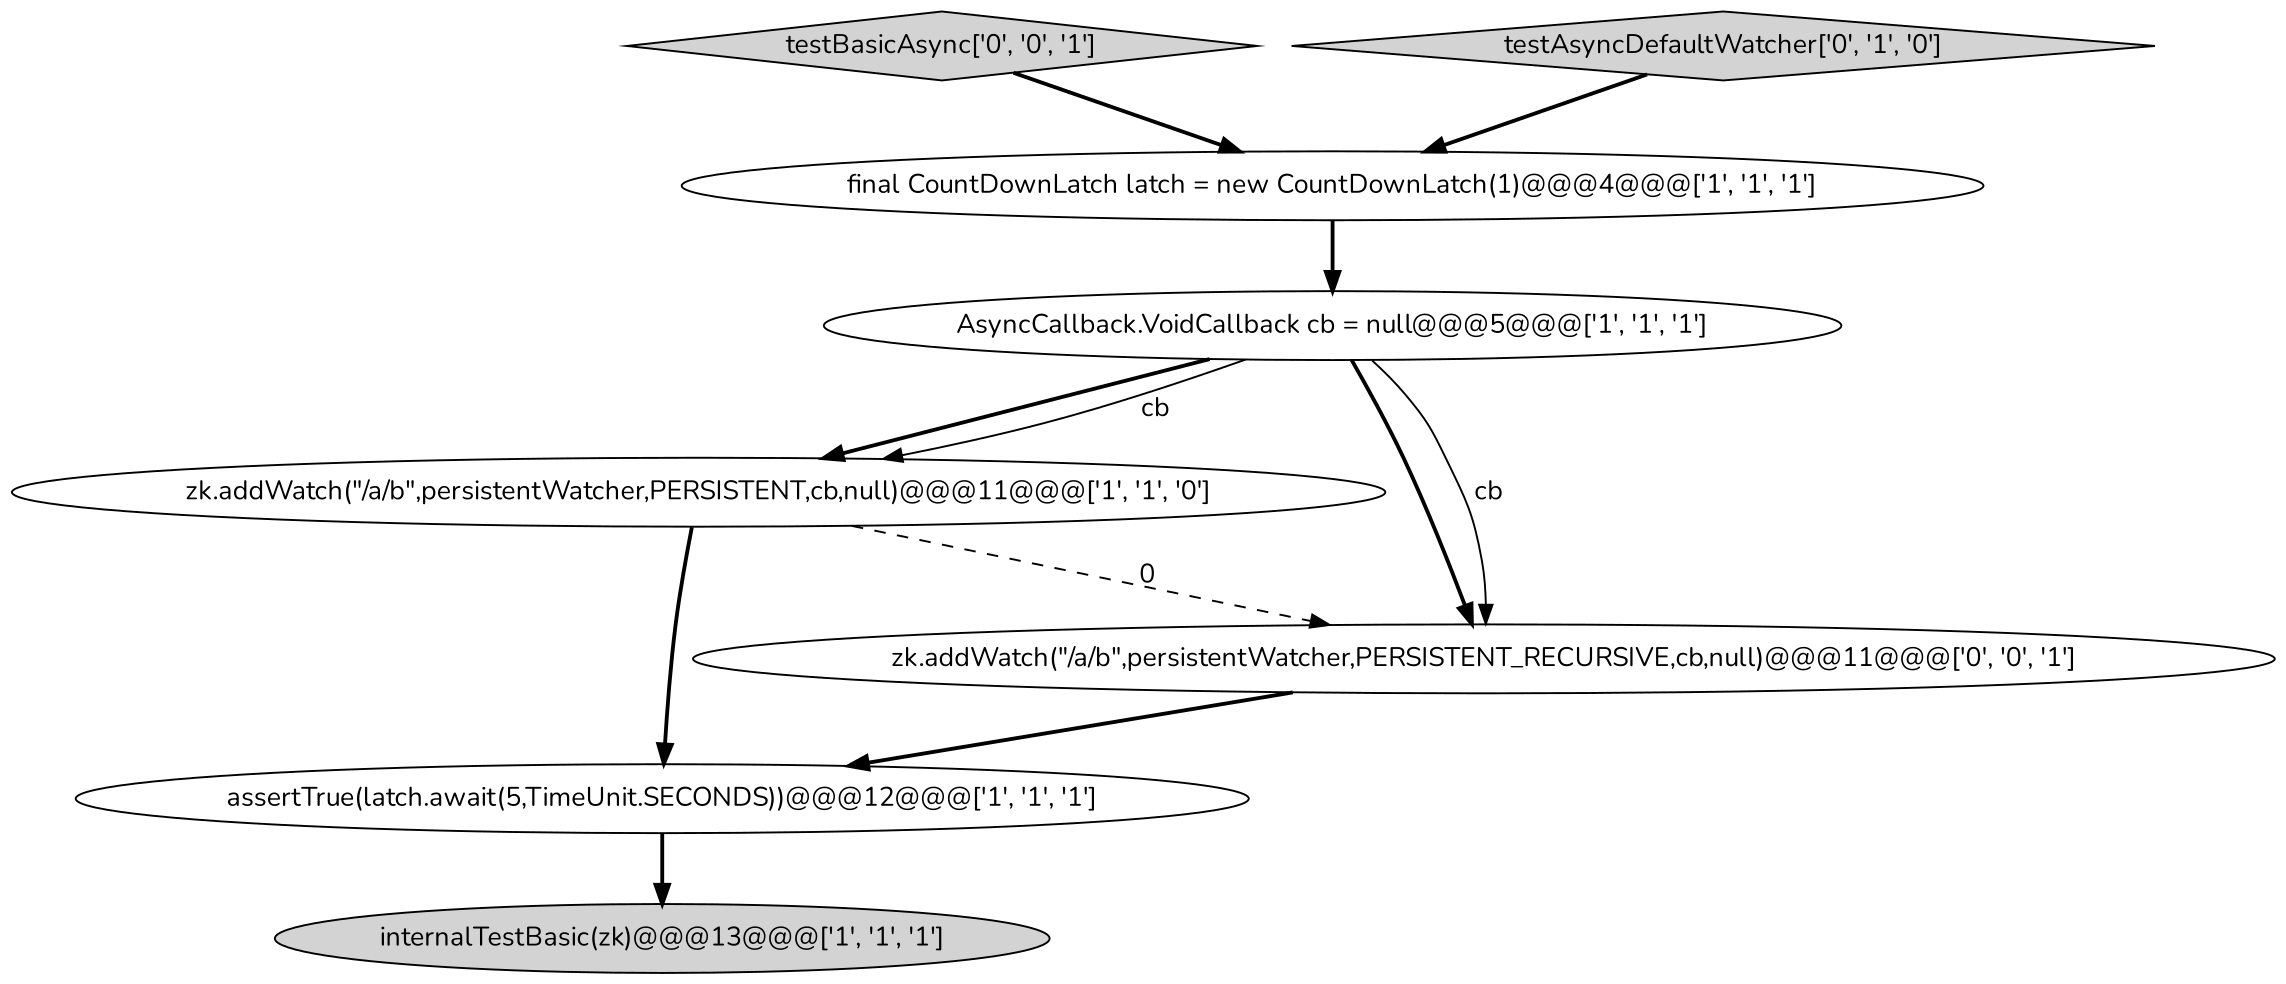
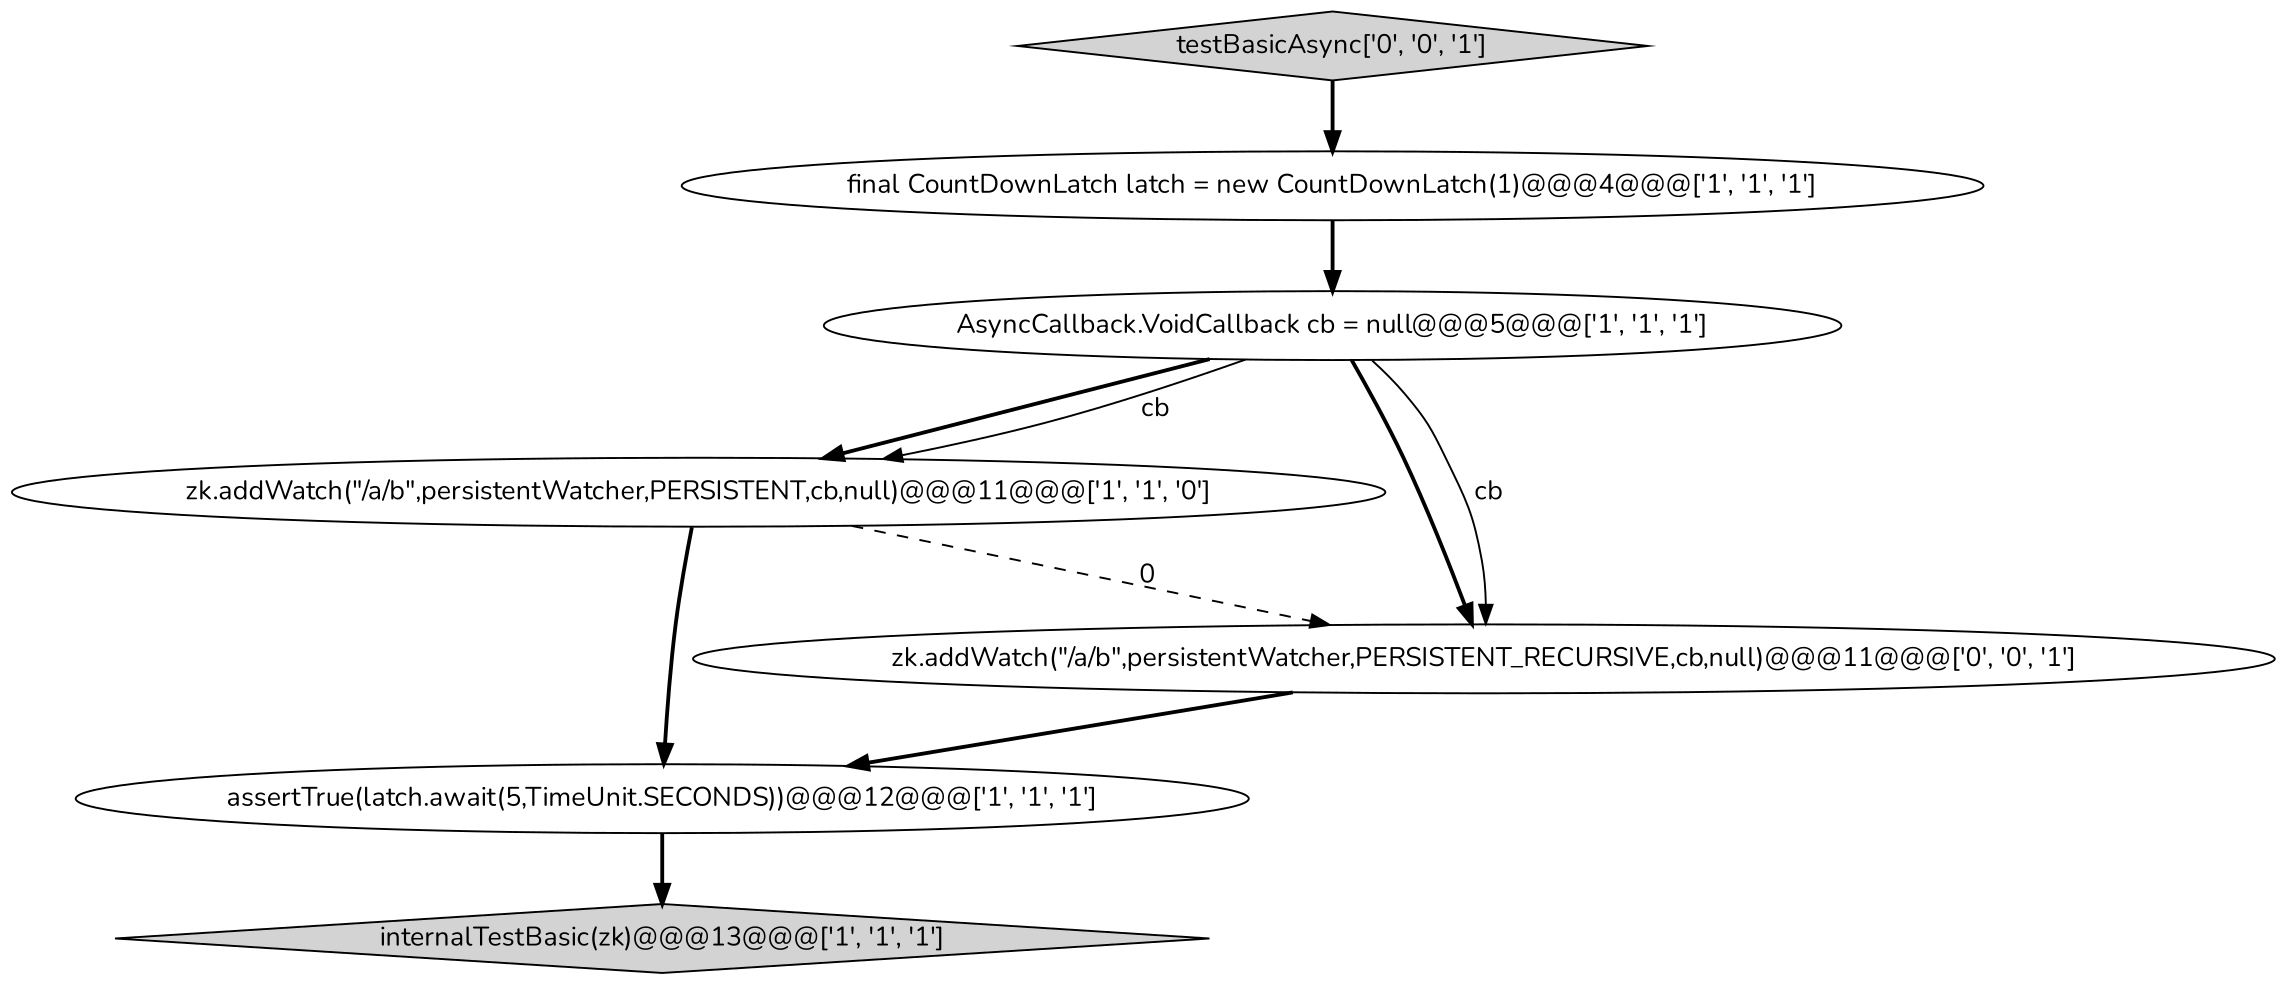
(1723, 46) -> none
(662, 938) -> (662, 938)
